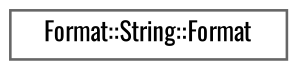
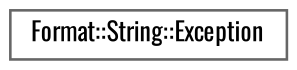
(149, 35) -> (149, 35)
